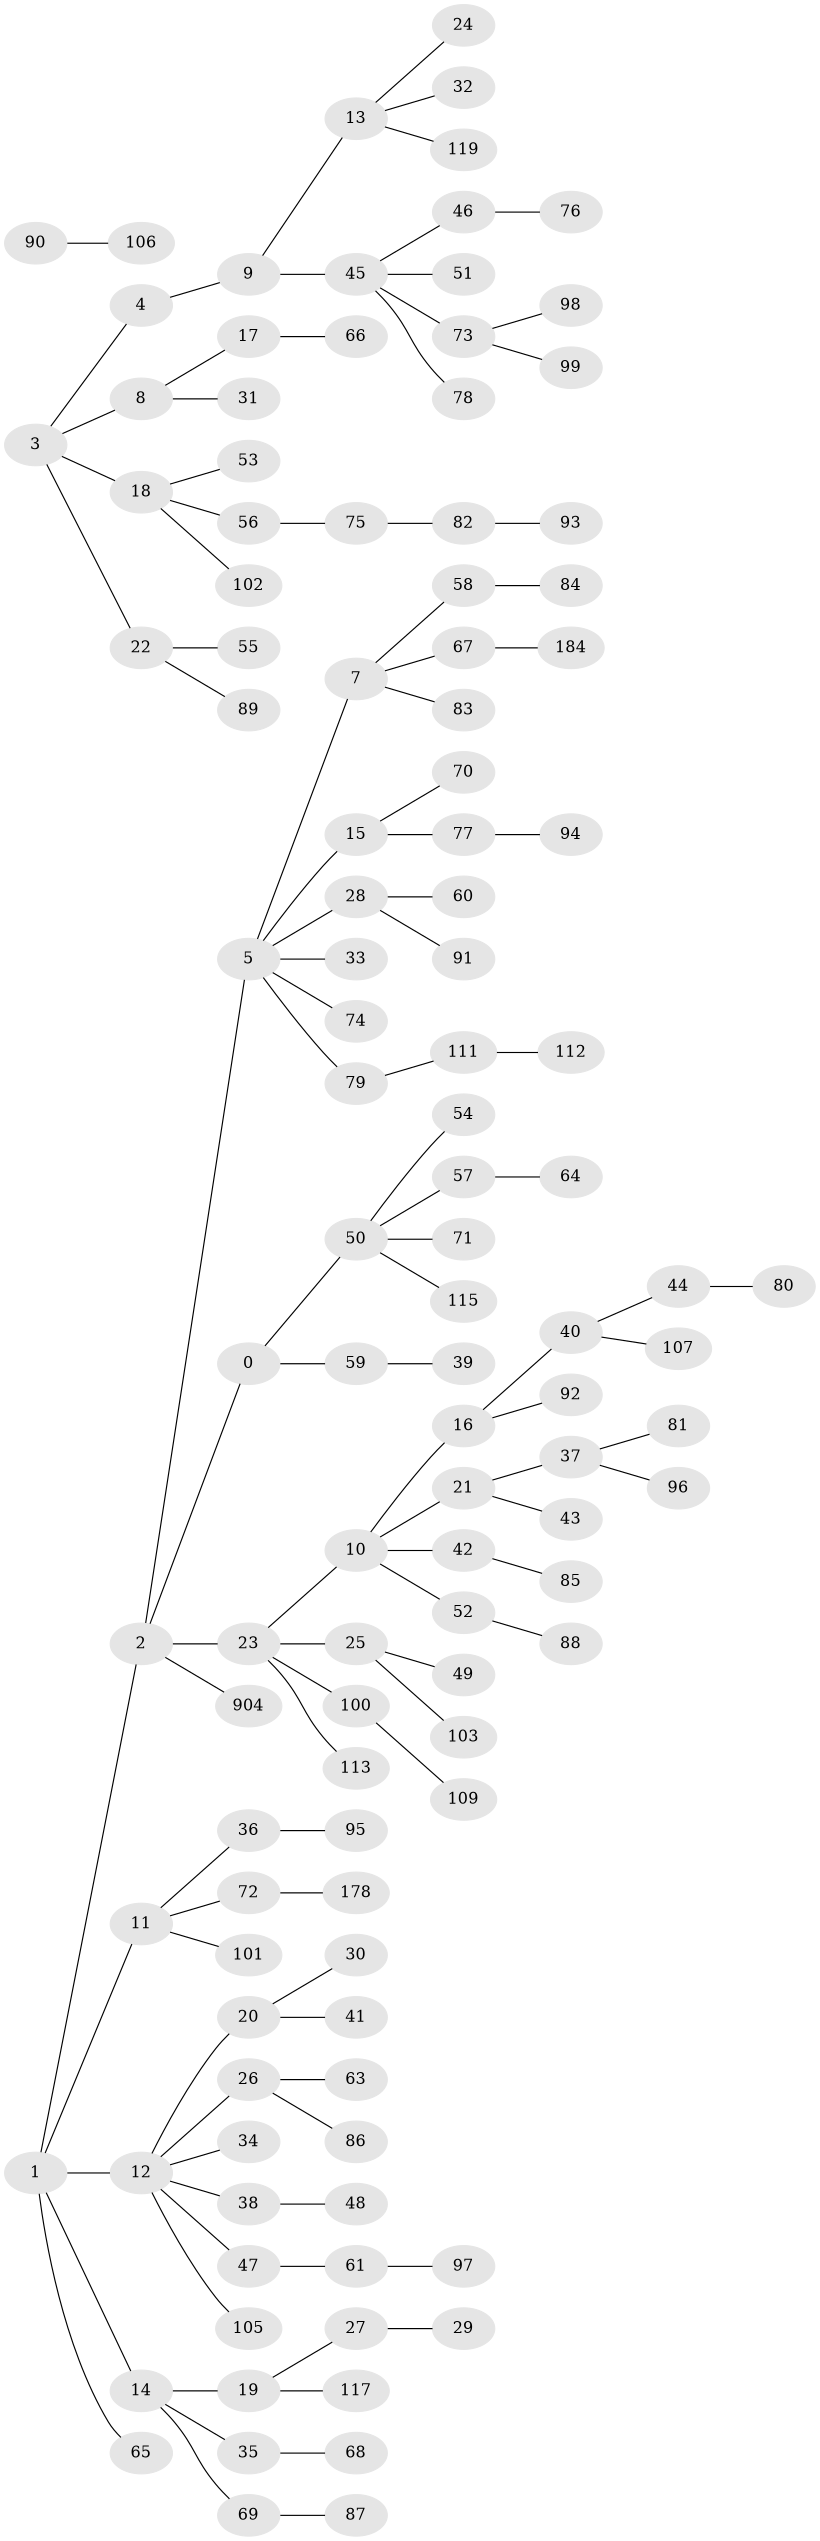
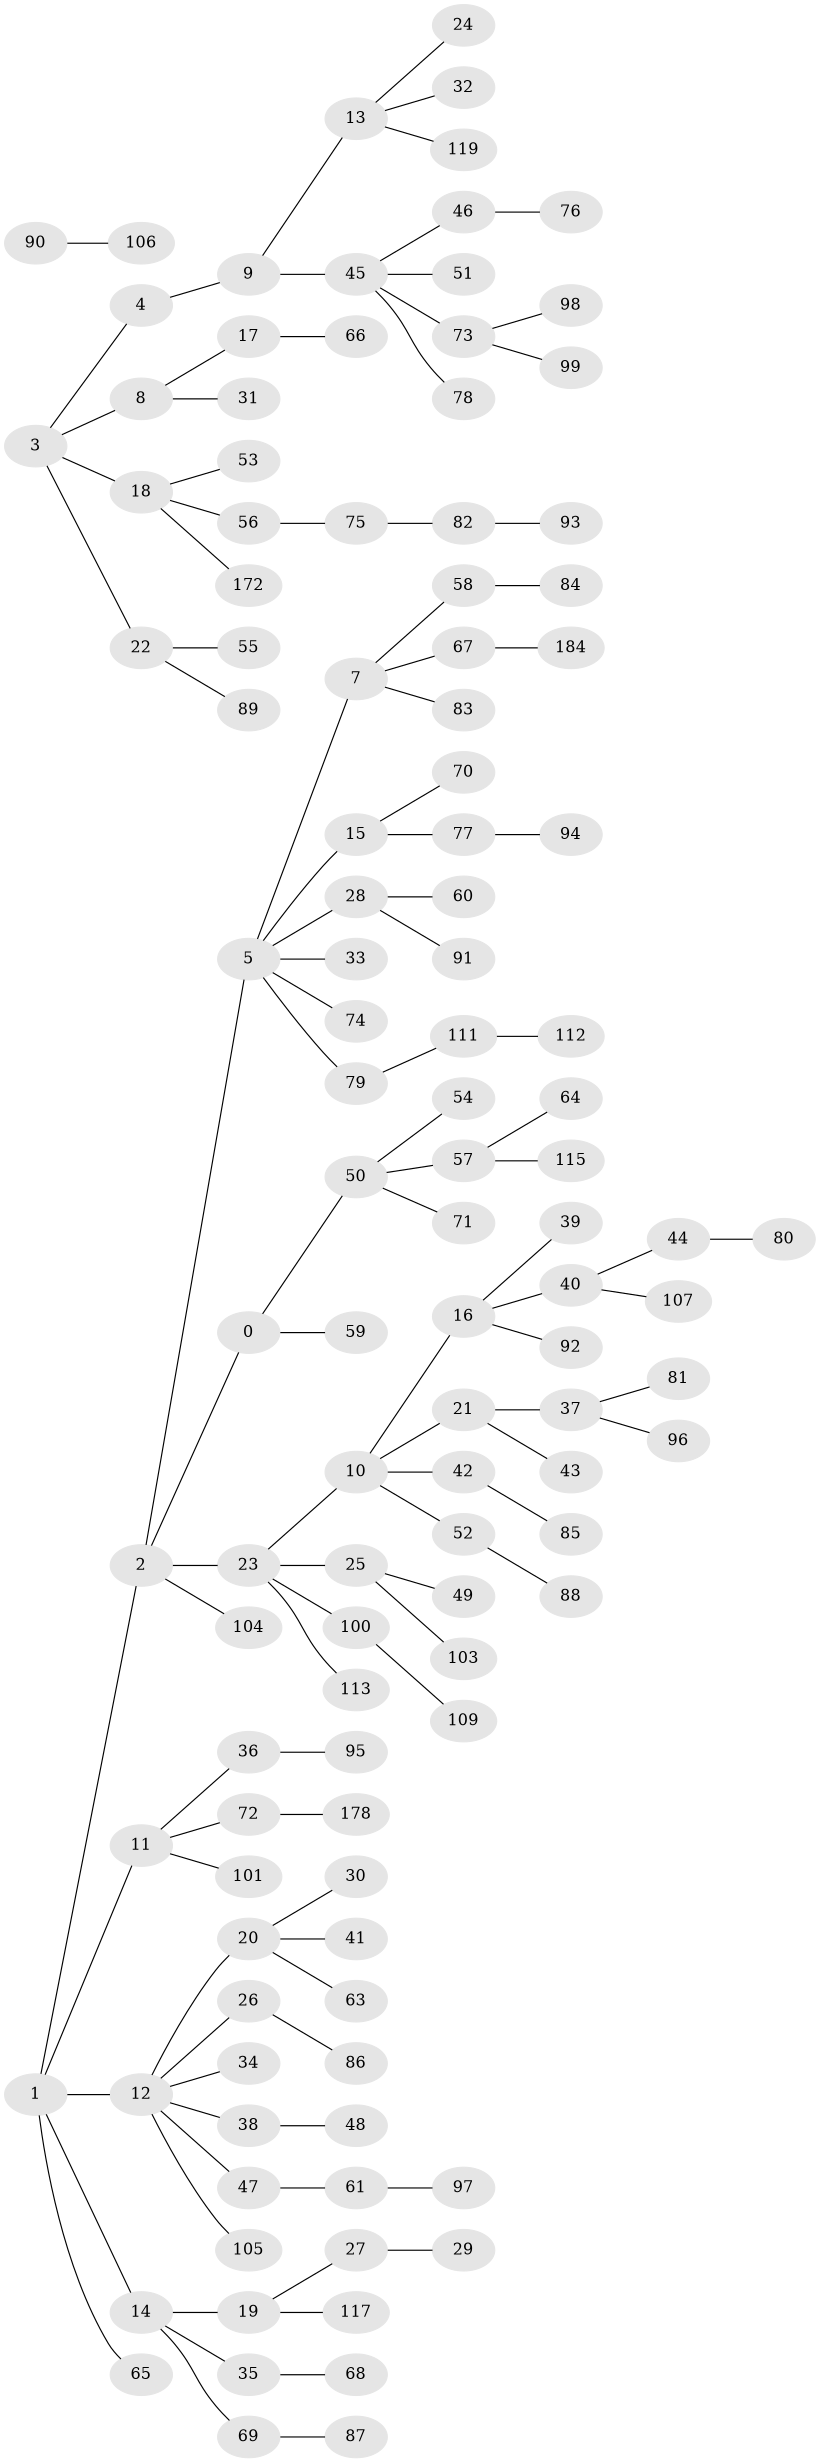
(249, 586) -> (249, 586)
(410, 1270) -> (516, 1161)
(410, 1364) -> (517, 1270)
(249, 1706) -> (249, 1628)
(303, 2080) -> (303, 1970)
